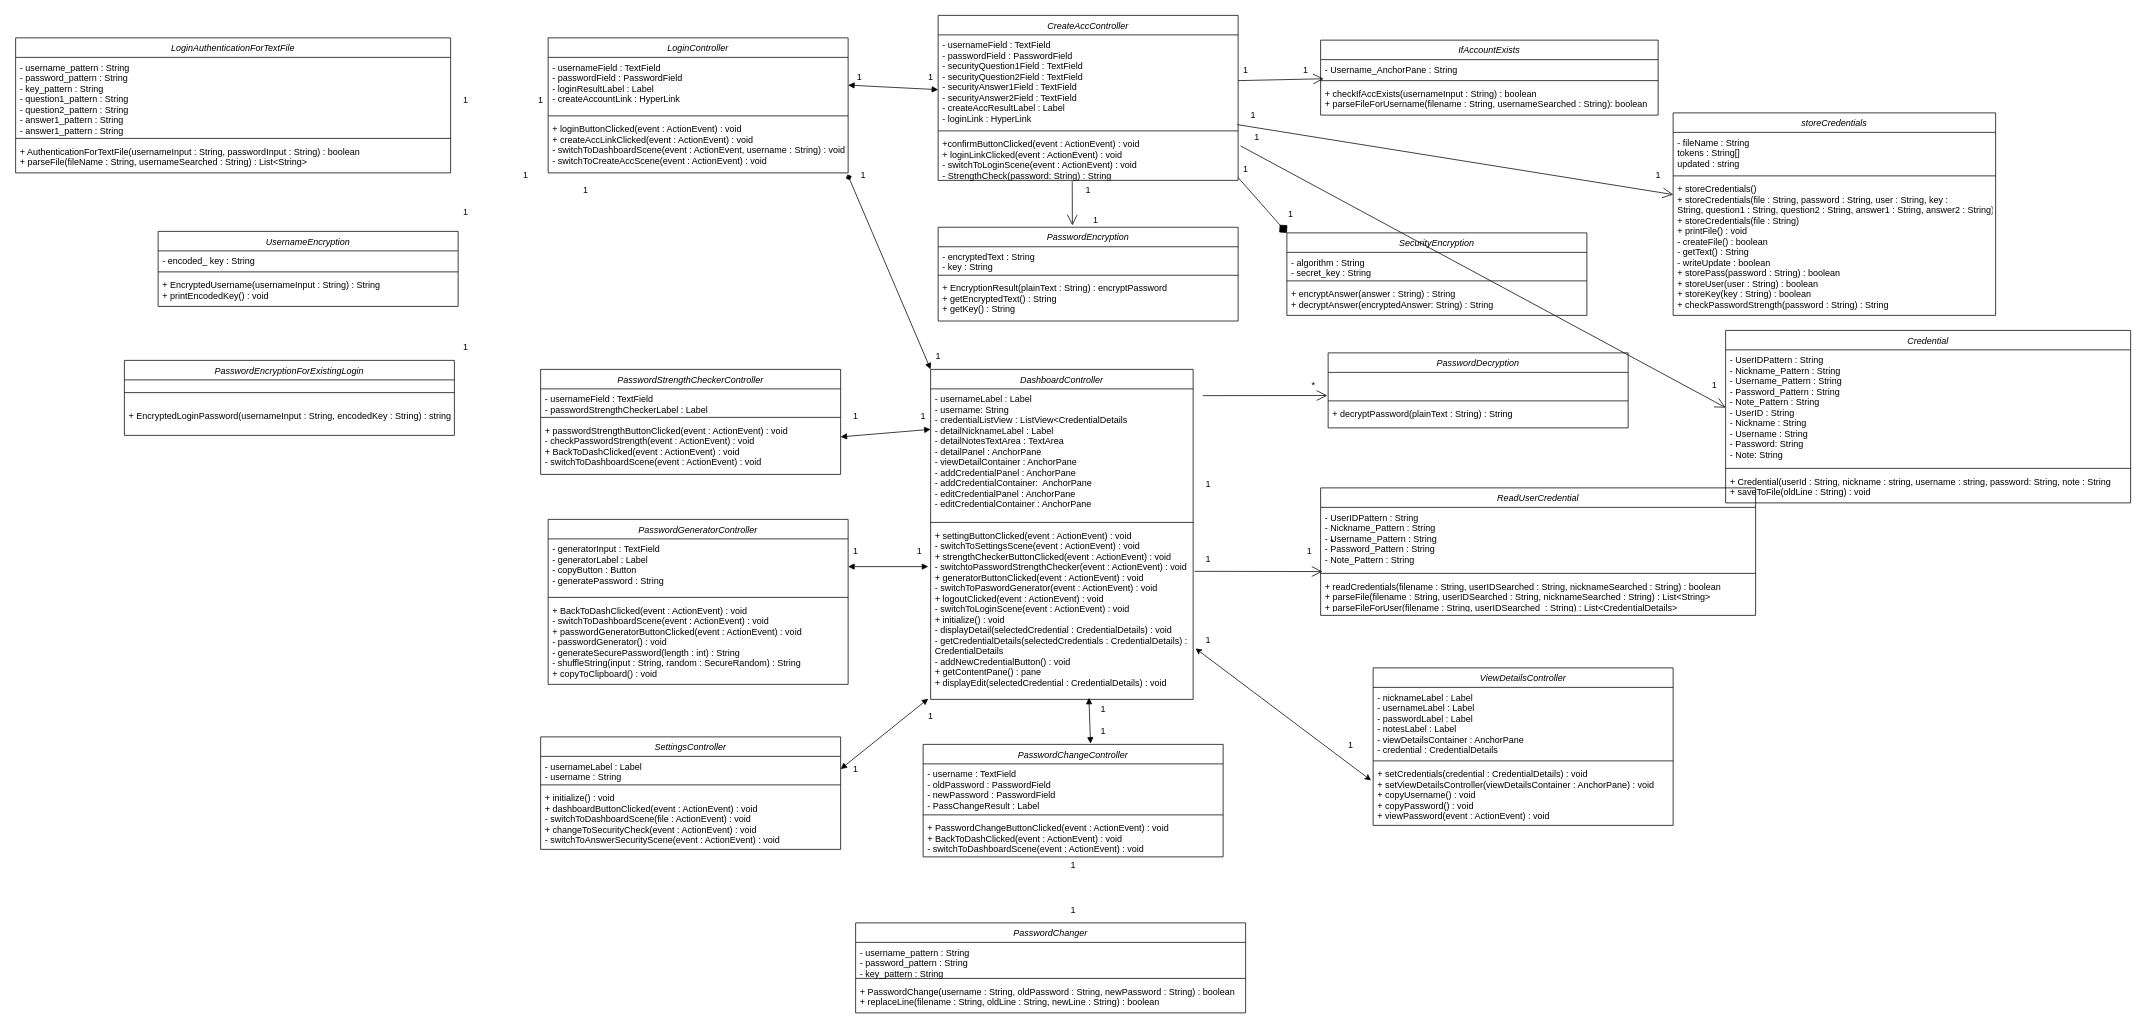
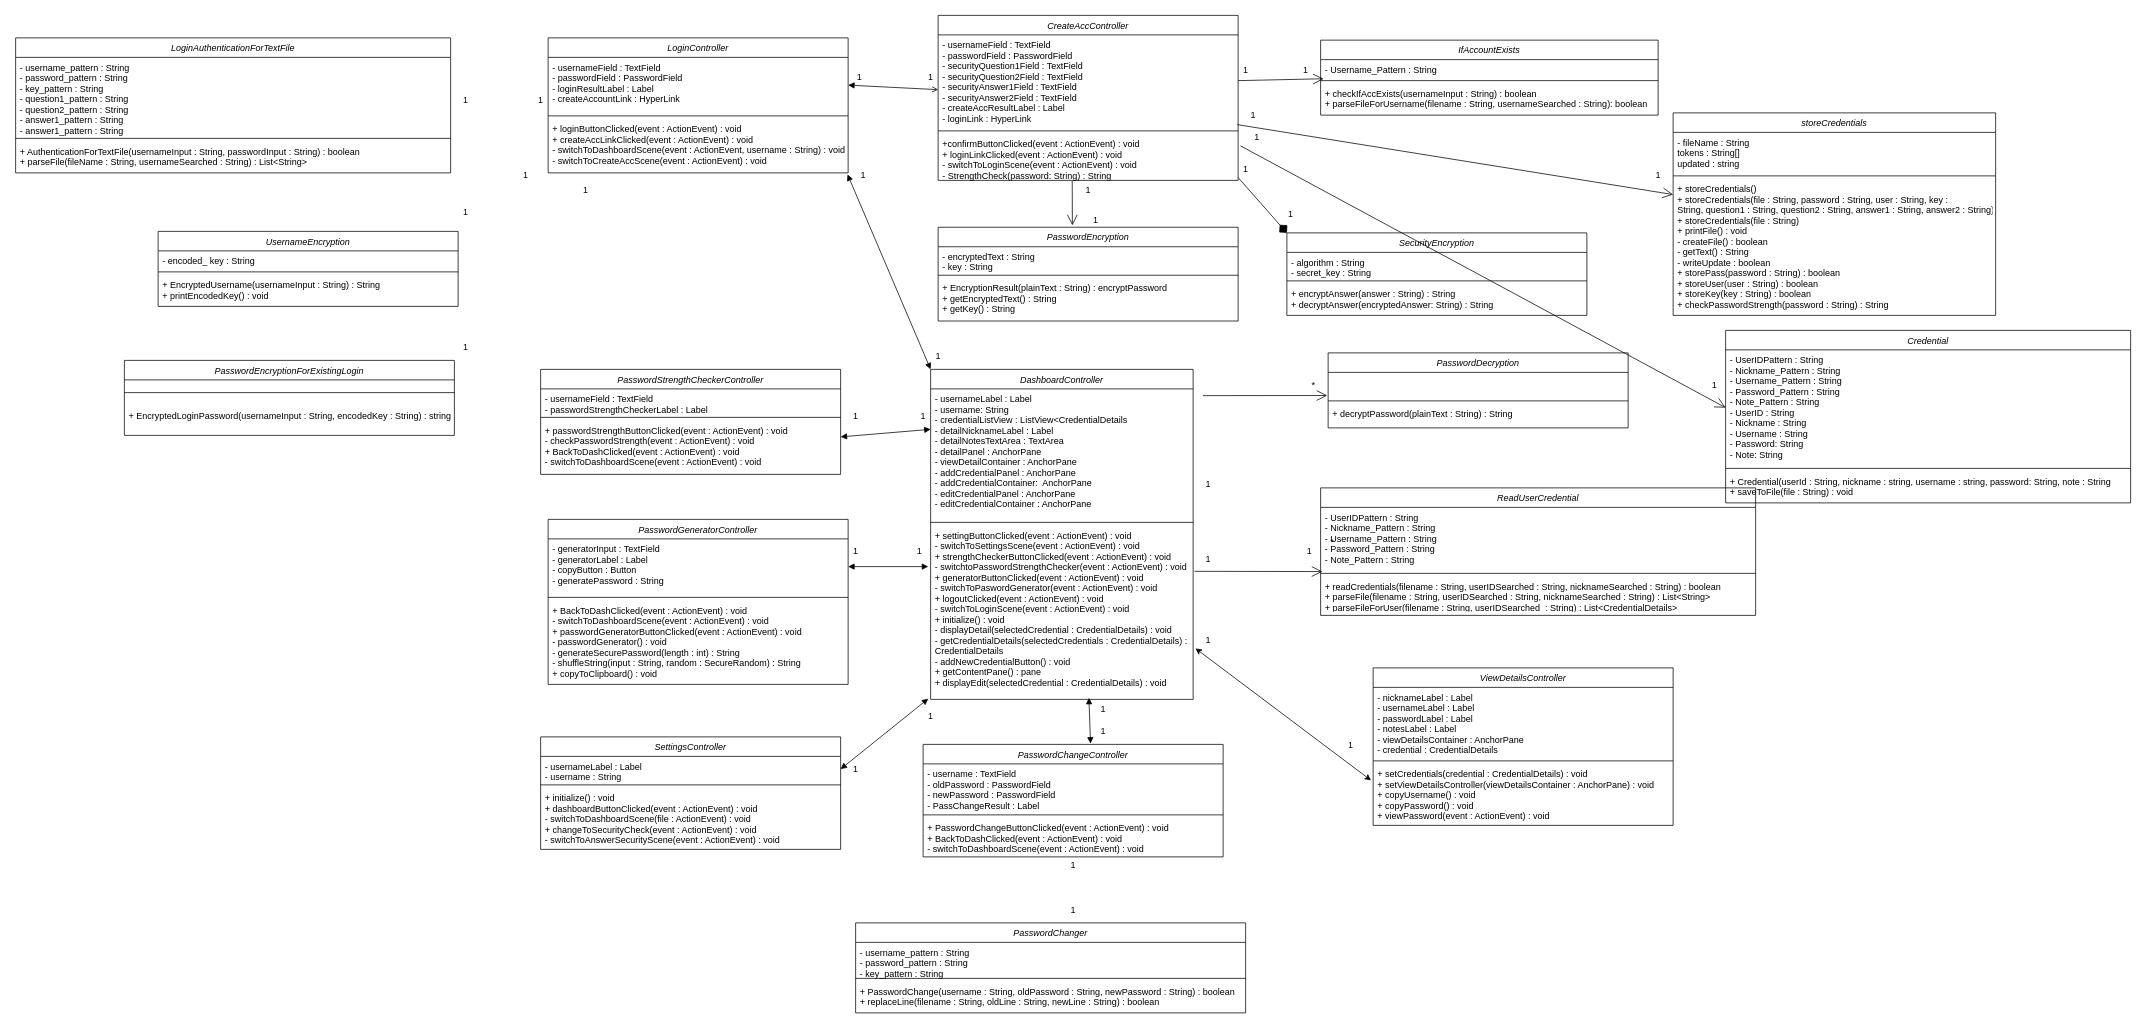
(1394, 70) -> (1387, 70)
(931, 89) -> (932, 89)
(850, 181) -> (850, 181)
(1943, 482) -> (1943, 482)
